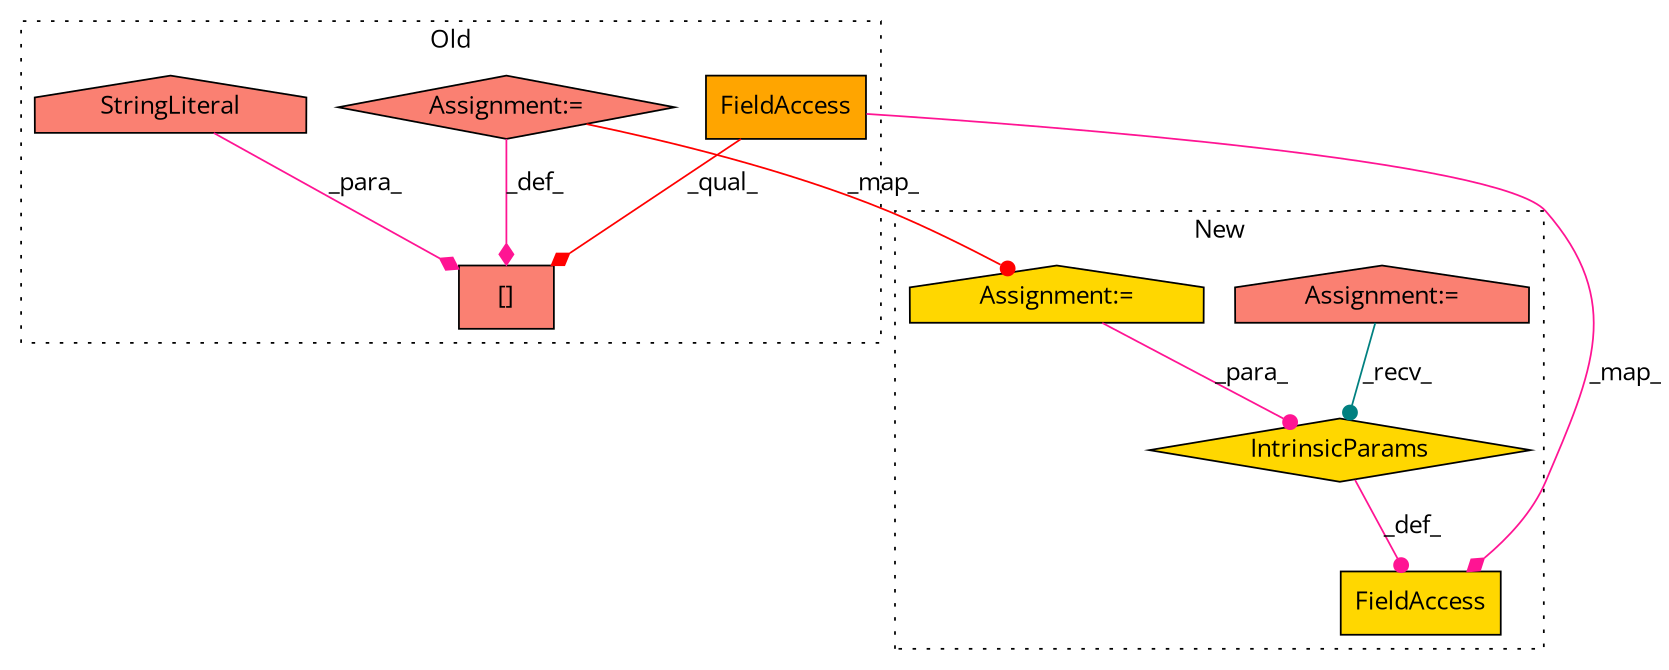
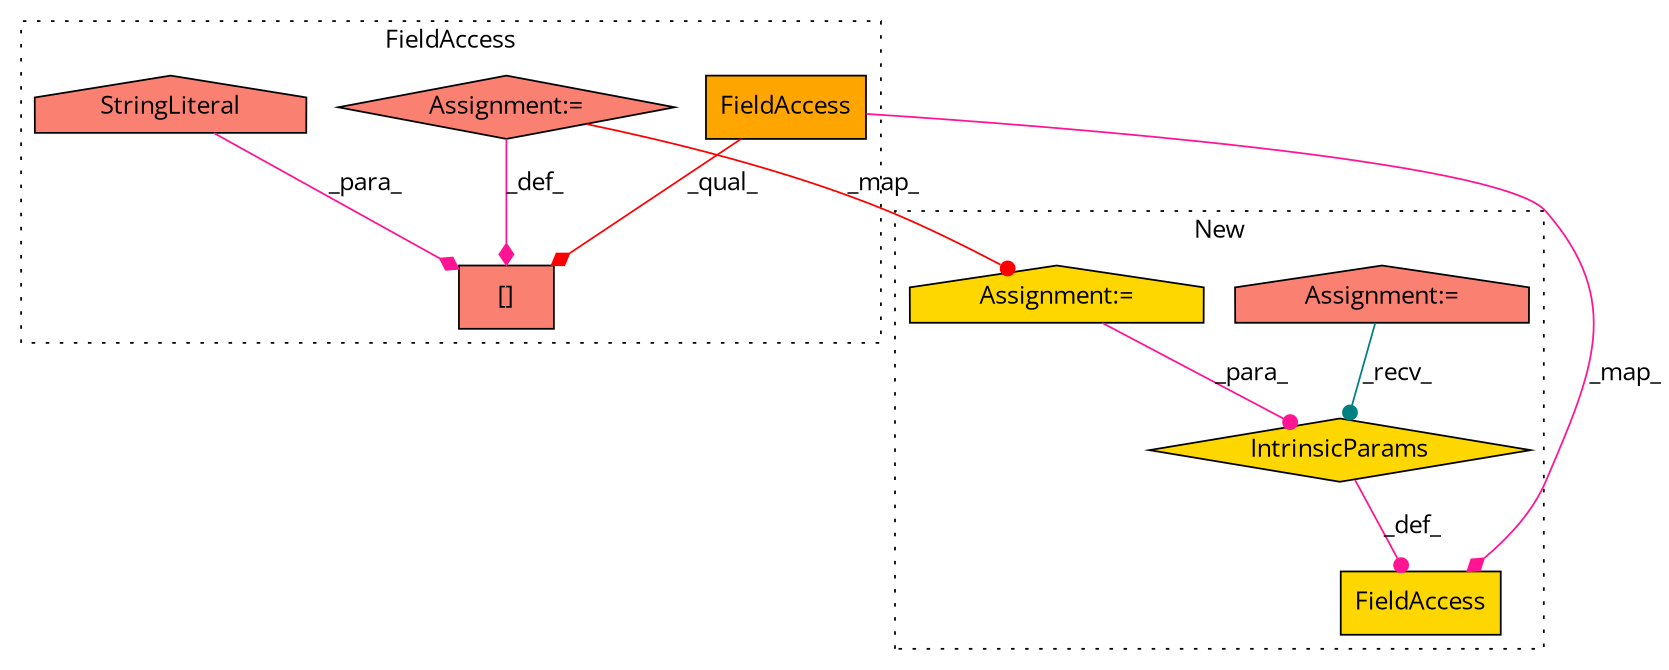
(451, 41) -> (451, 41)
